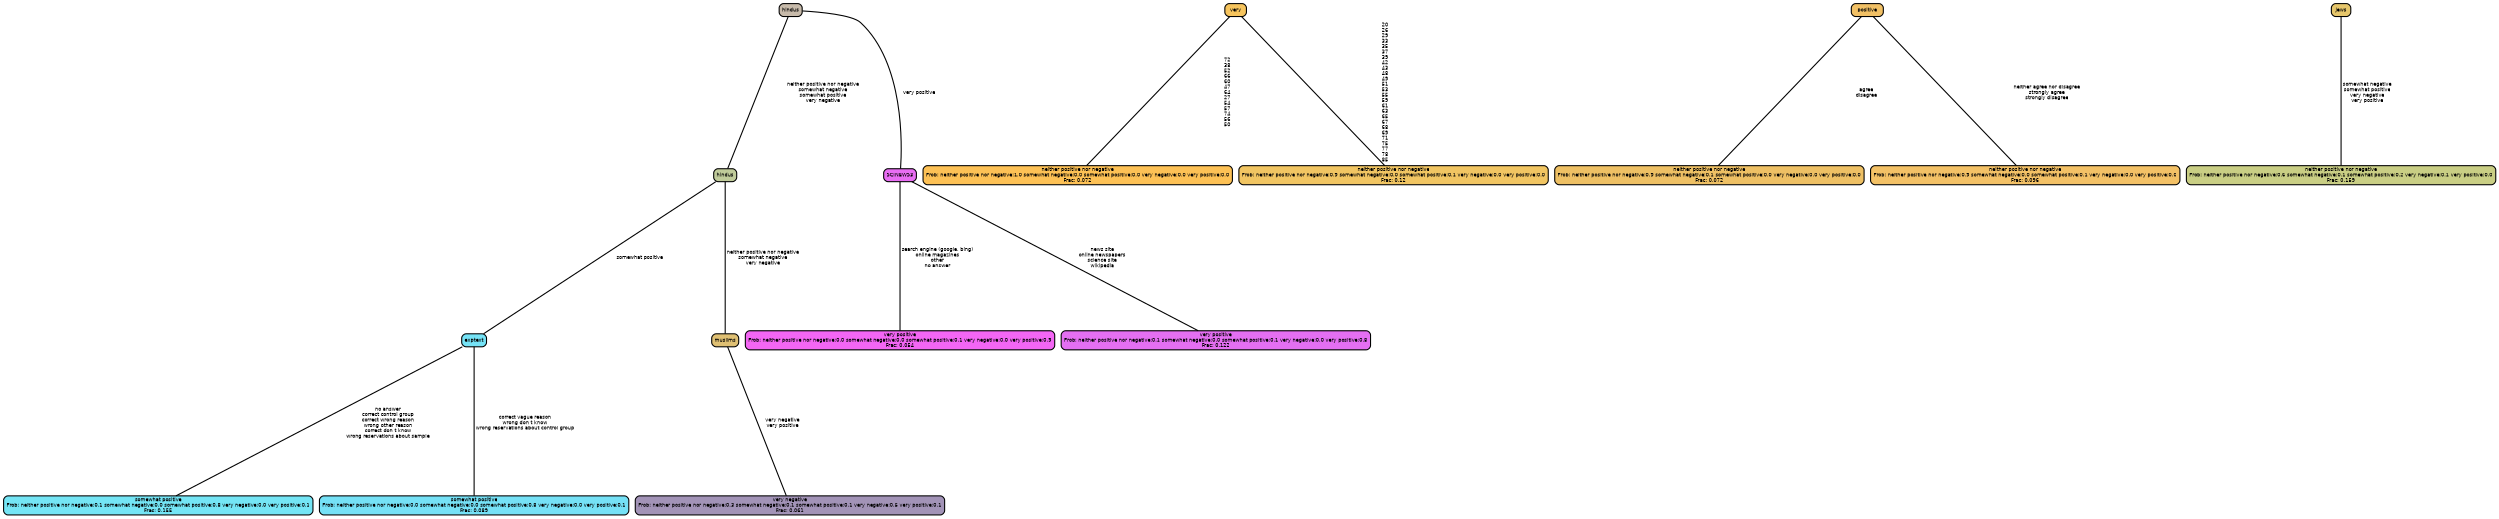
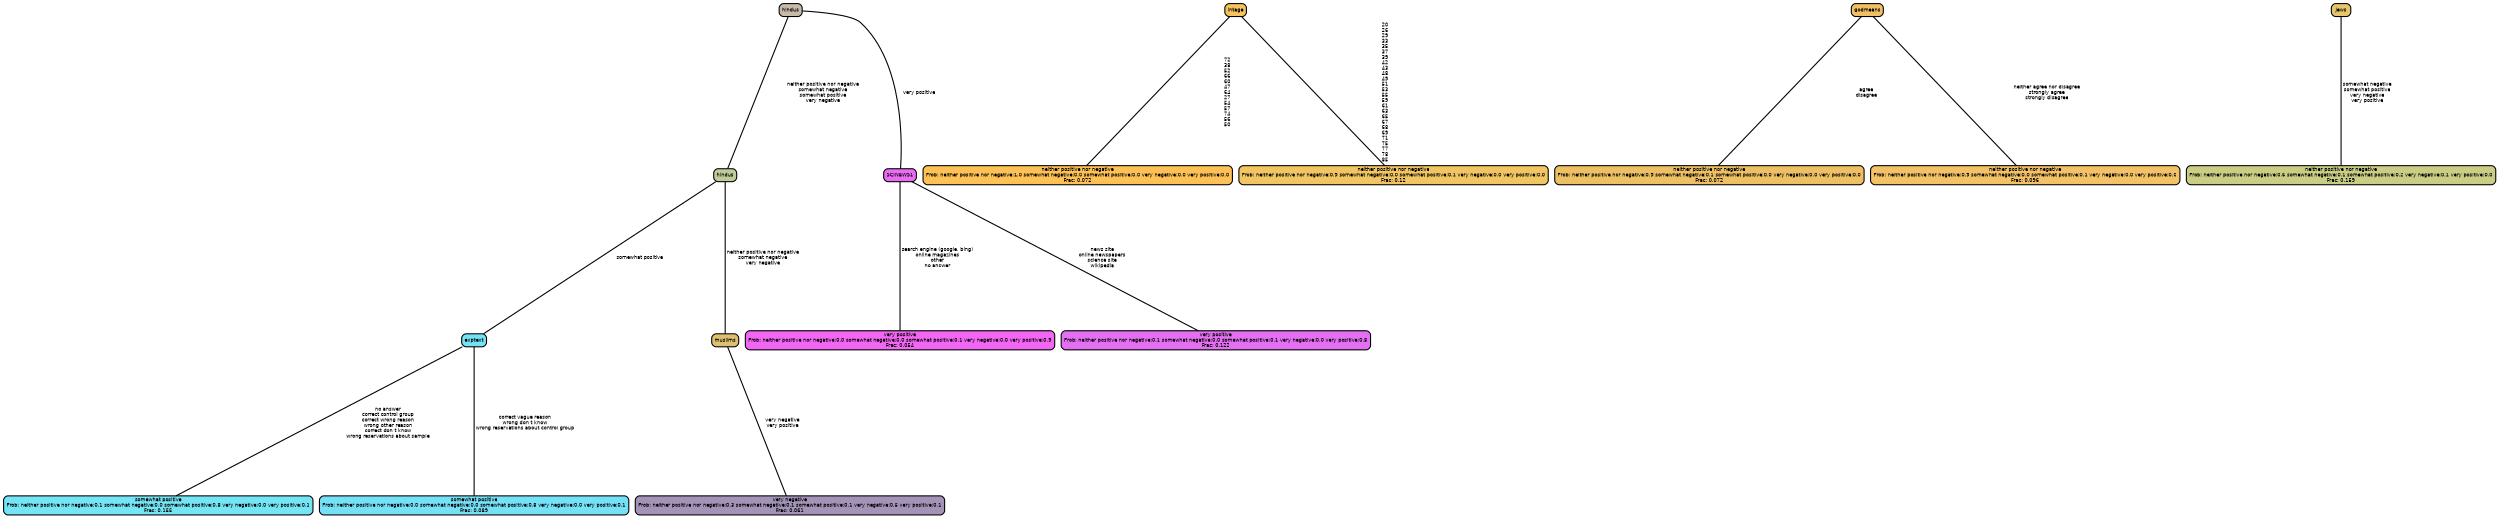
(1236, 10) -> (1236, 10)
(1867, 10) -> (1867, 10)
(900, 175) -> (900, 175)
